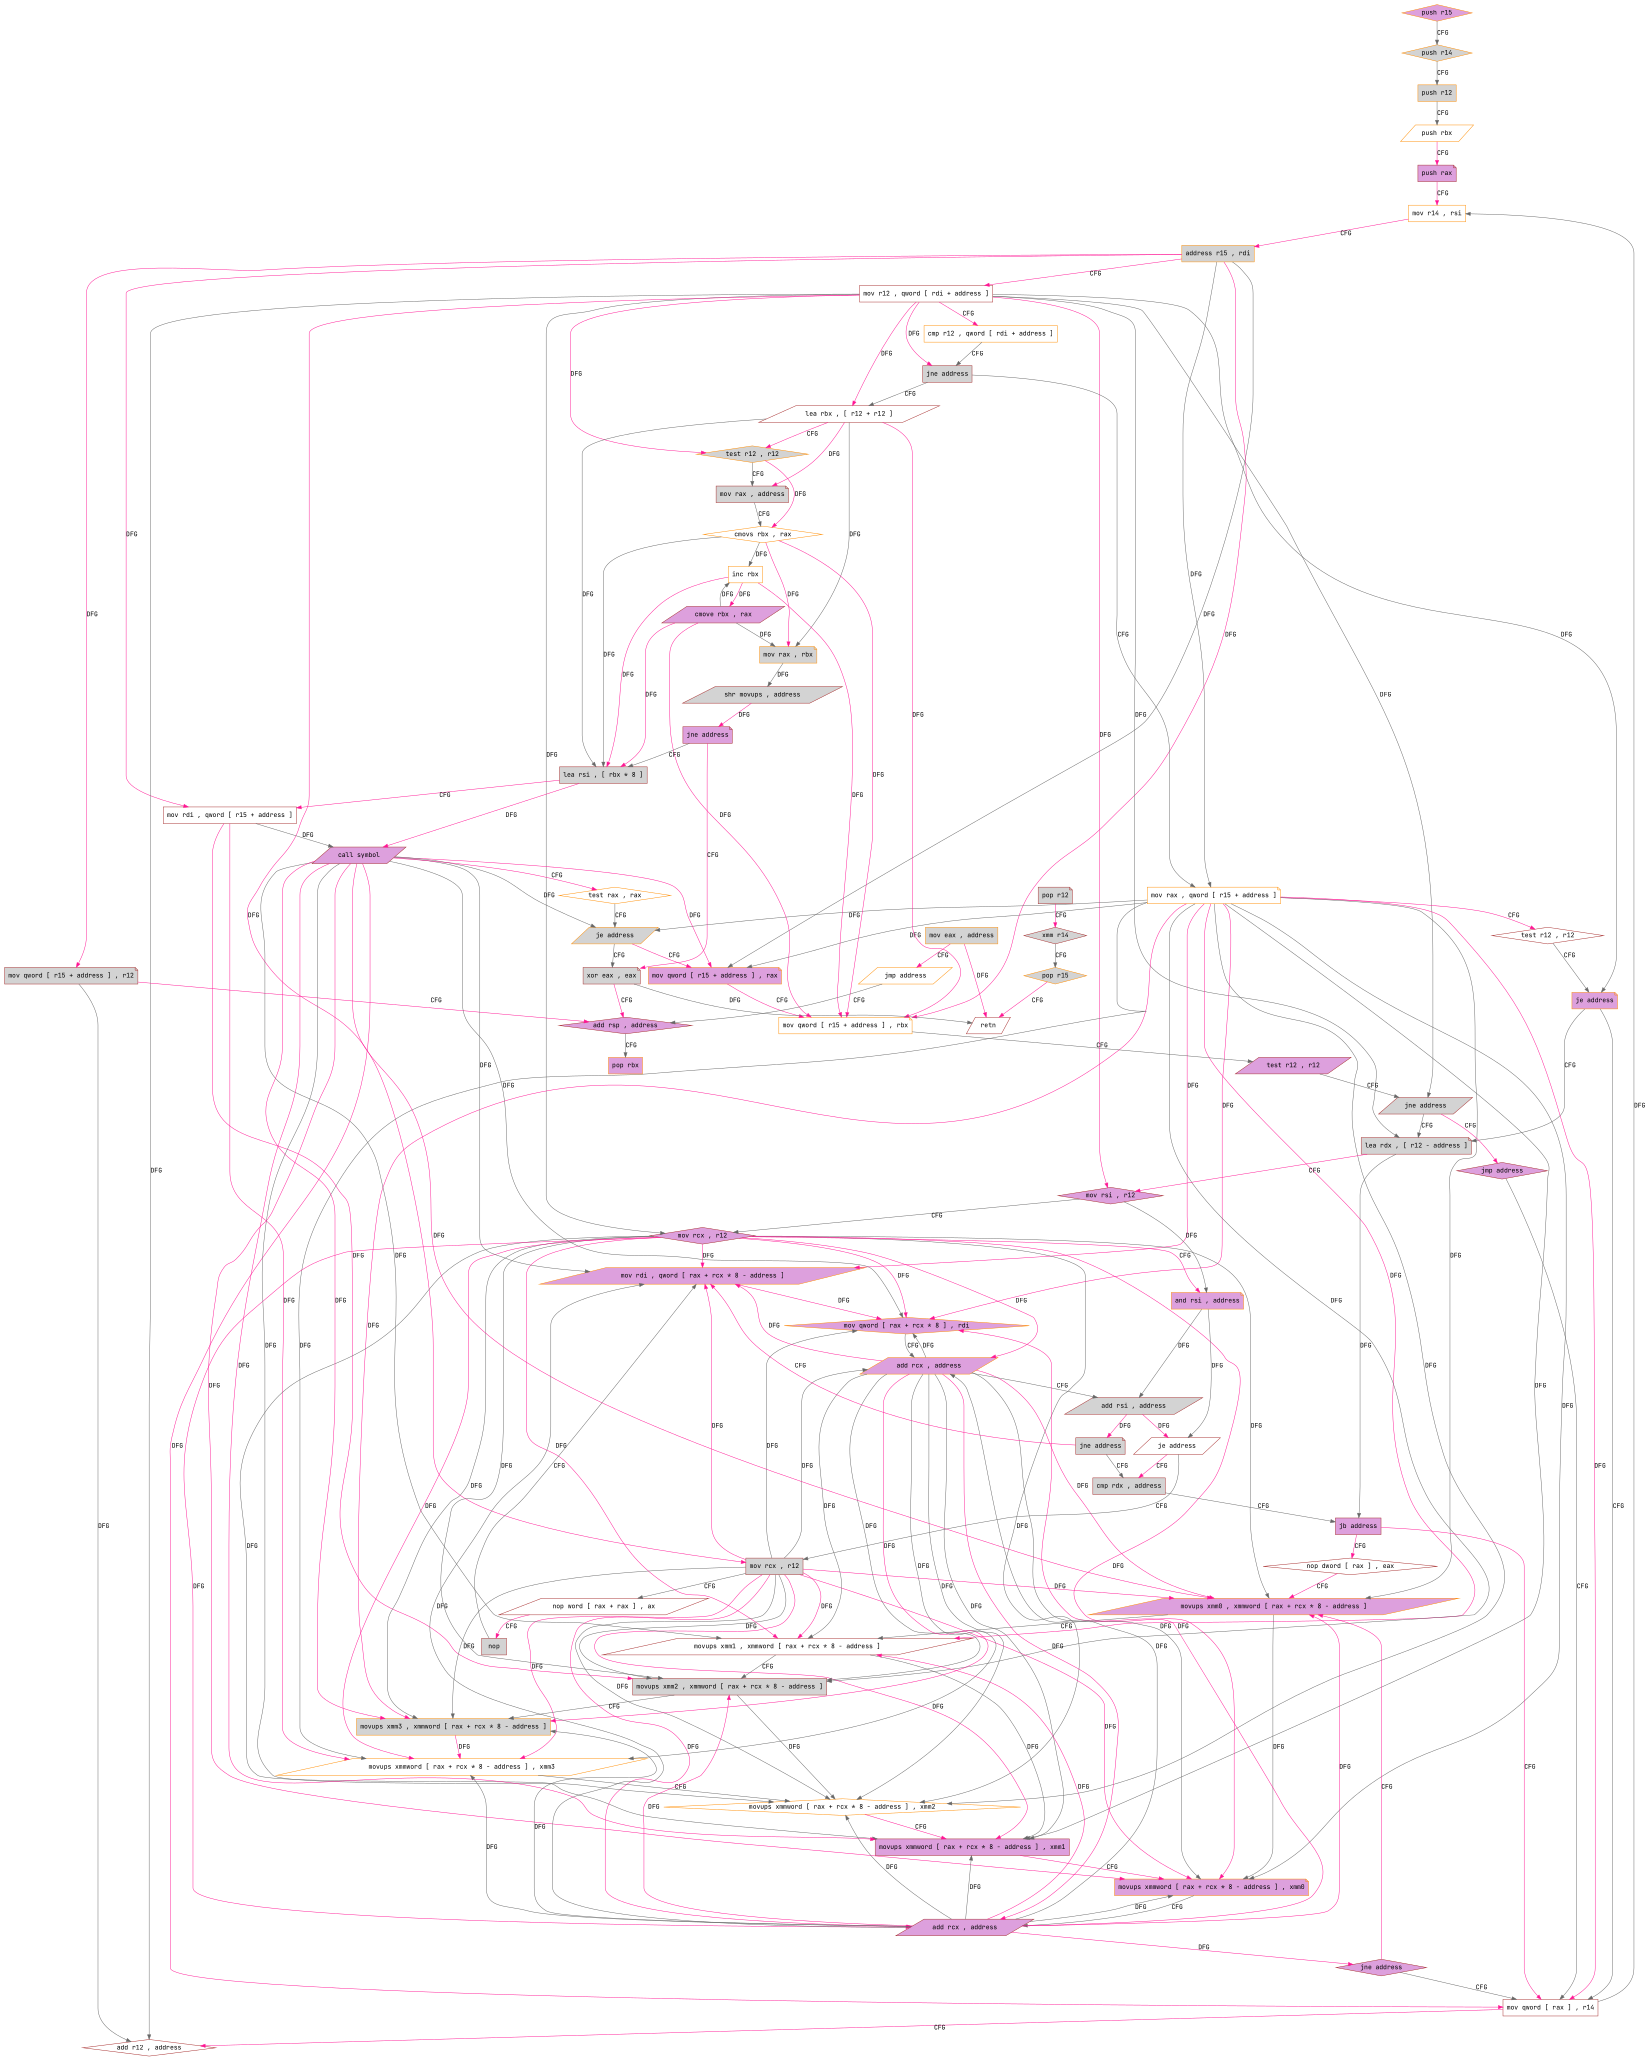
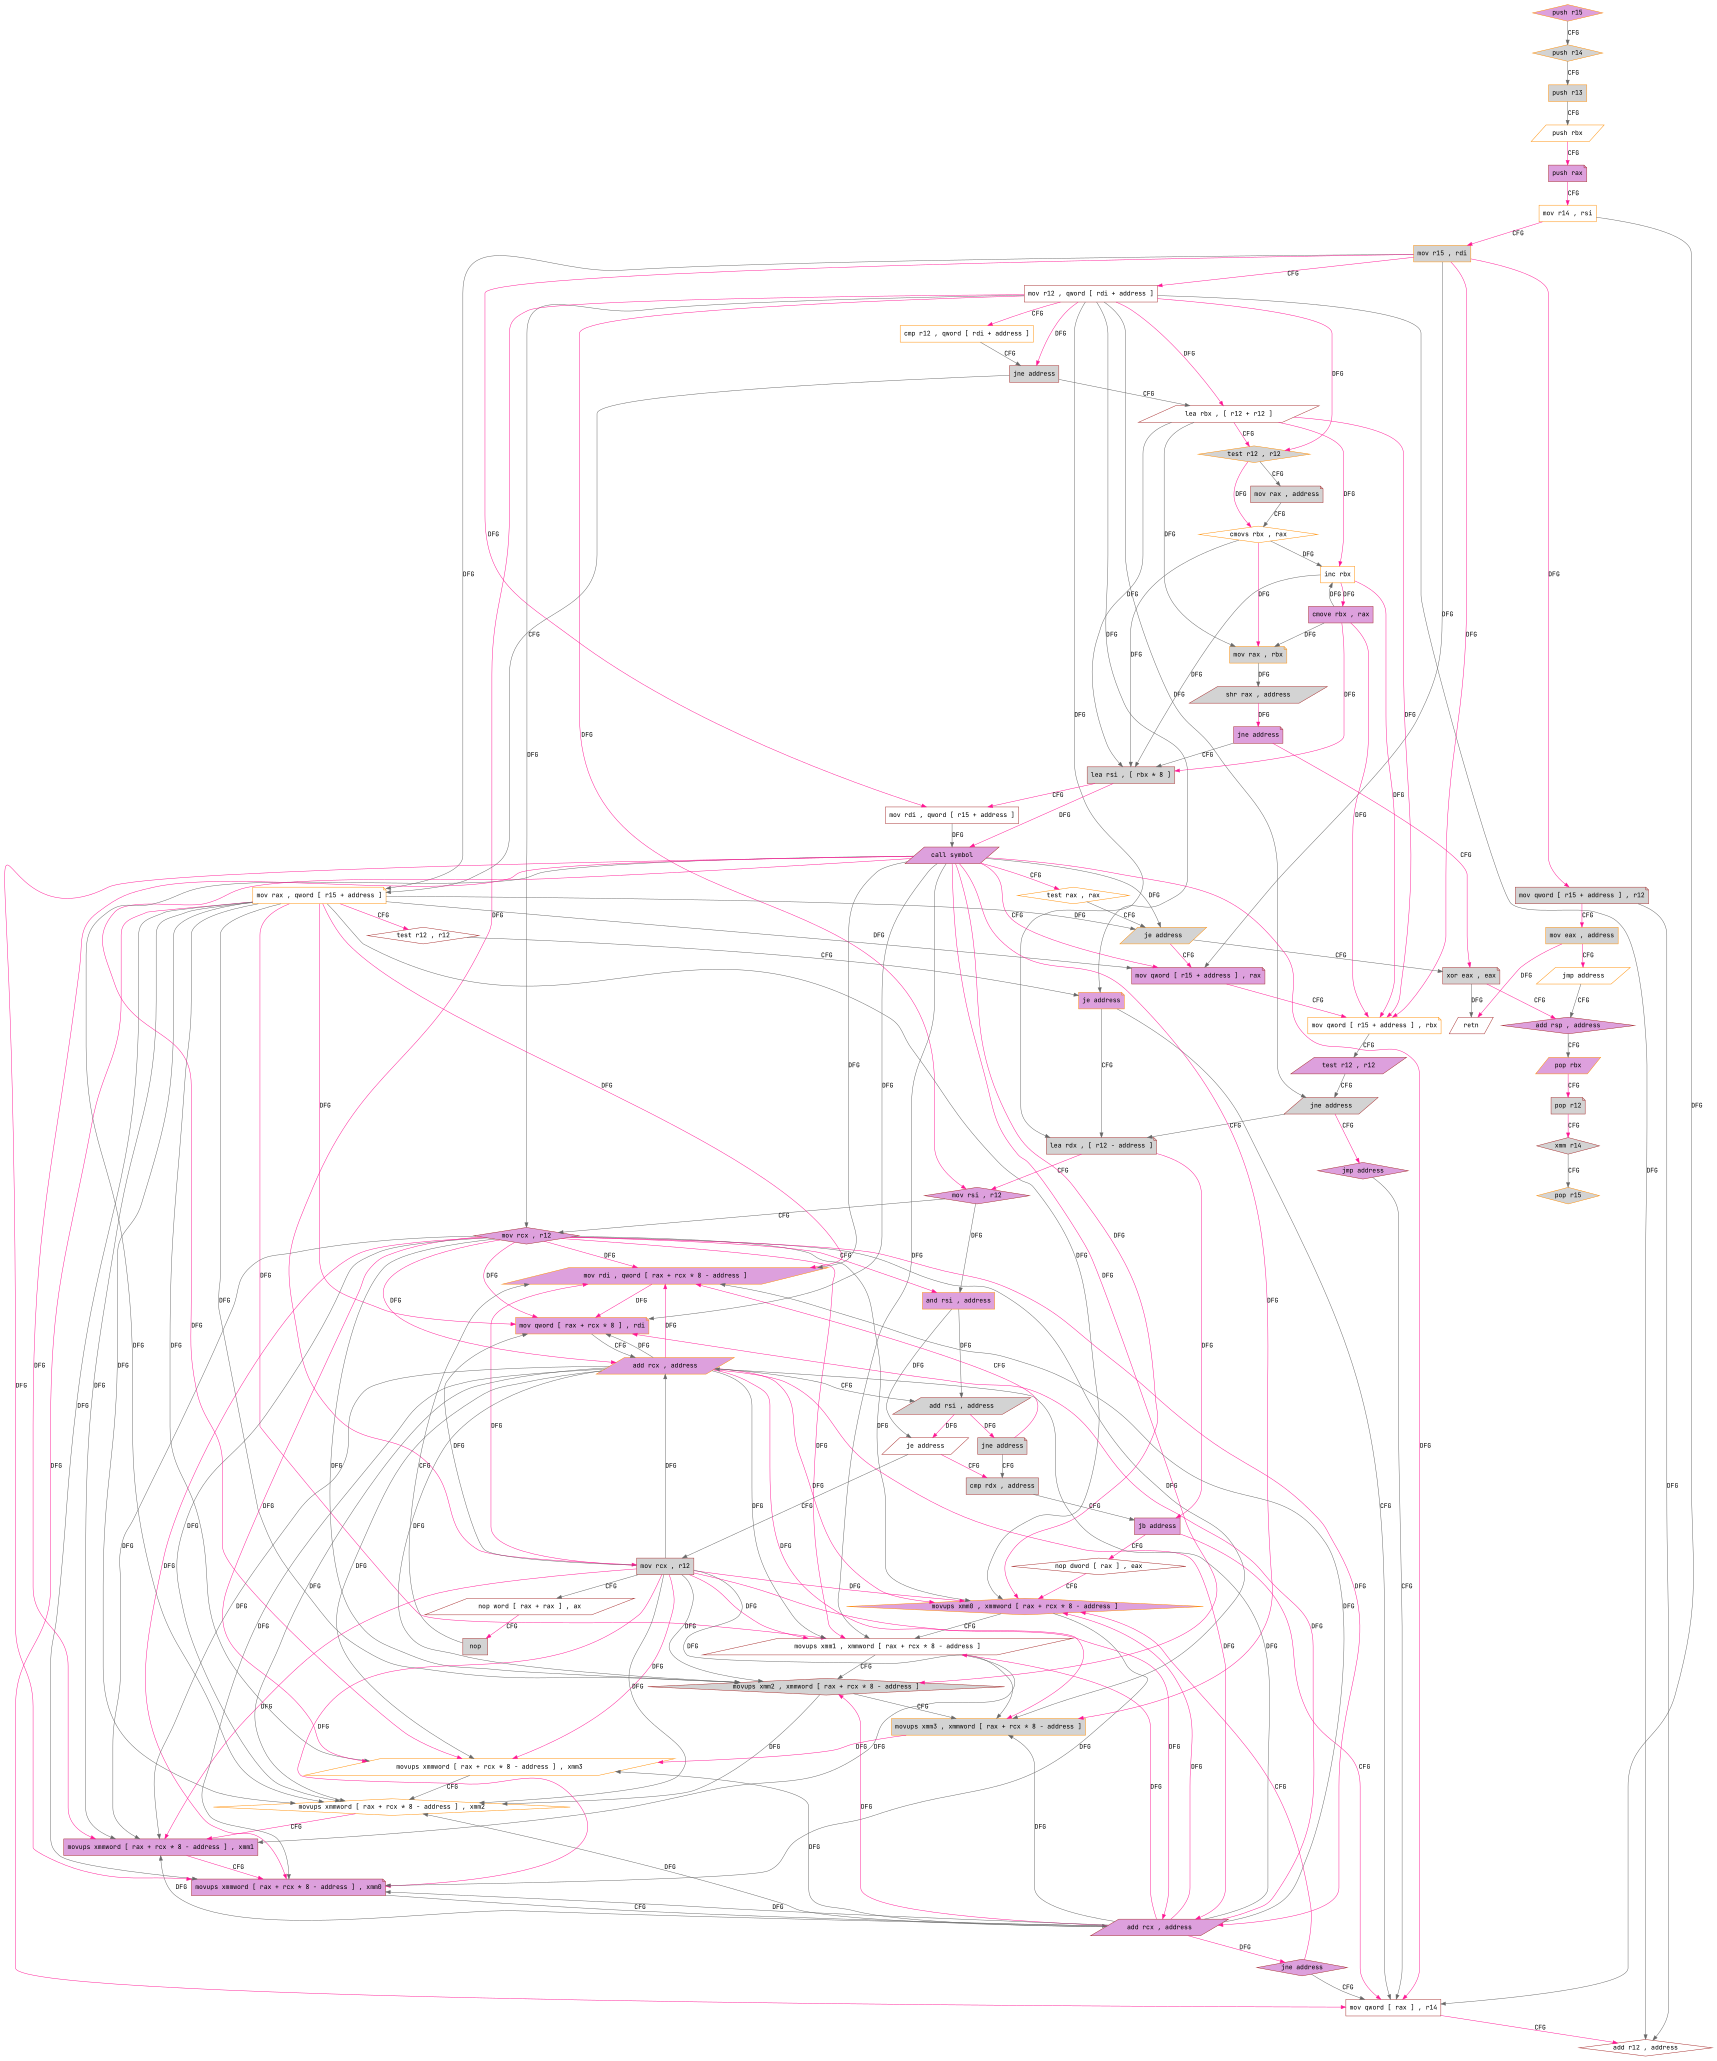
(1437, 93) -> (1568, 93)
(1218, 254) -> (1442, 254)
(816, 459) -> (1344, 470)
(723, 615) -> (1341, 615)
(630, 642) -> (1209, 645)
(762, 695) -> (1258, 695)
(873, 754) -> none
(695, 916) -> (1017, 916)
(715, 976) -> (1198, 976)
(1025, 998) -> none
(361, 1002) -> (1582, 913)
(1634, 1049) -> (1691, 1160)
(625, 1066) -> (1568, 1066)
none -> (1568, 1083)
(553, 1092) -> none
(1207, 1301) -> (959, 1301)
(283, 1302) -> (107, 961)
(352, 1315) -> (1126, 1348)
(907, 1326) -> (582, 1326)
(1360, 1326) -> (1202, 1327)
(1274, 1607) -> (1025, 1607)
(730, 1687) -> (826, 1687)
(1212, 1887) -> (289, 1887)
